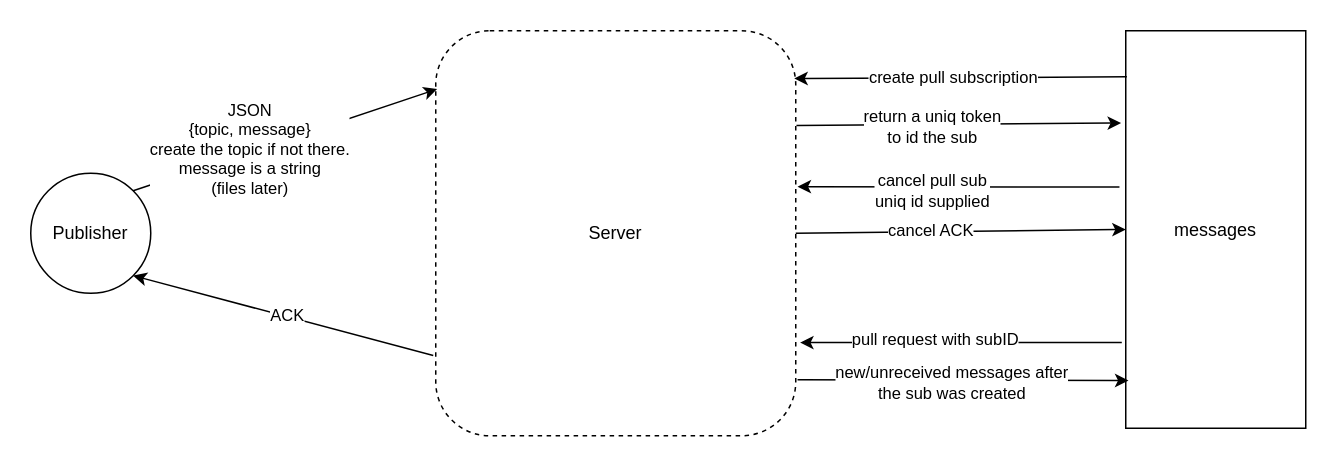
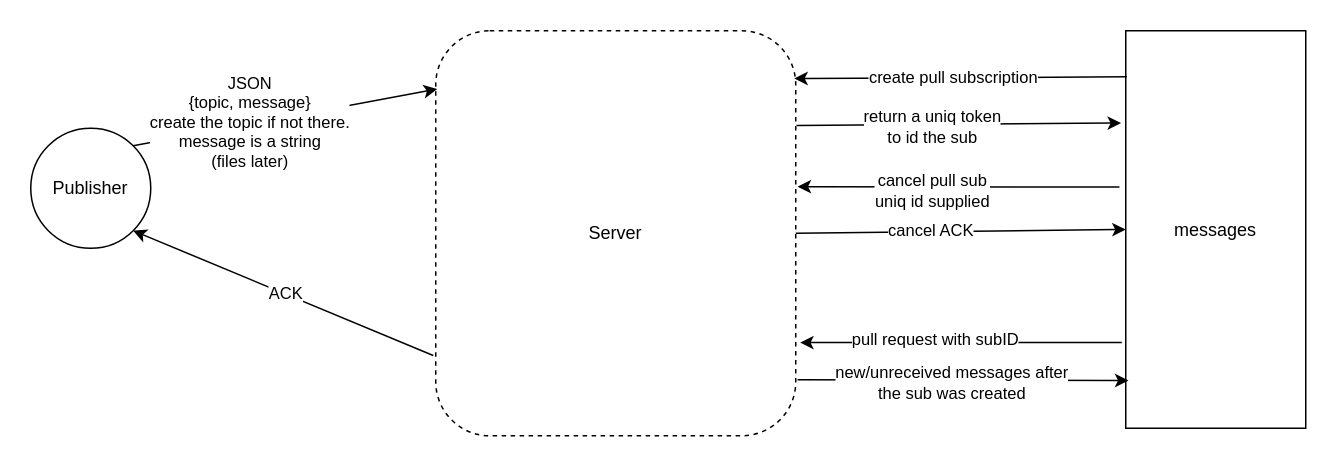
(91, 233) -> (91, 188)
